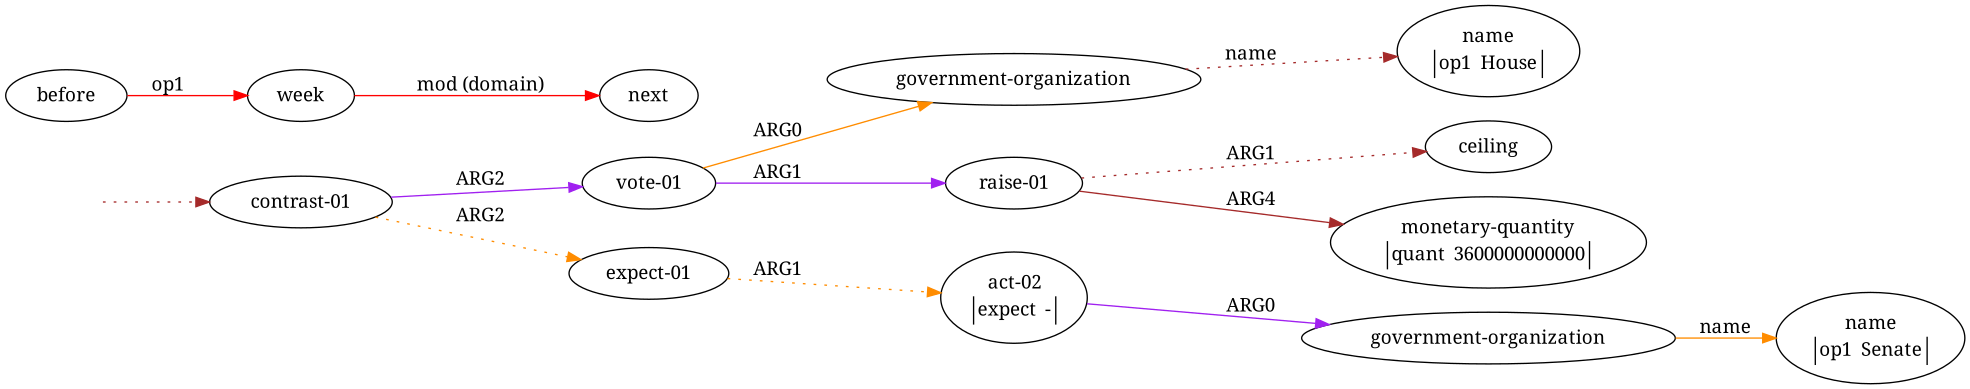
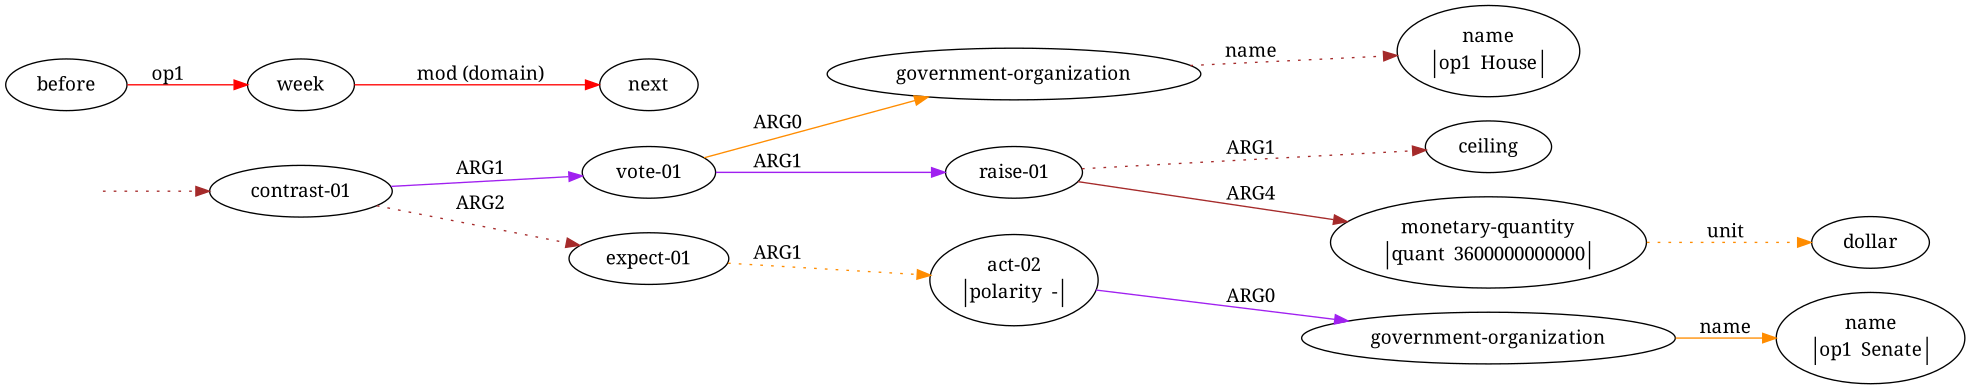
(481, 180) -> (481, 169)
(471, 237) -> (472, 224)
none -> (1870, 242)
(1007, 310) -> (1007, 292)
